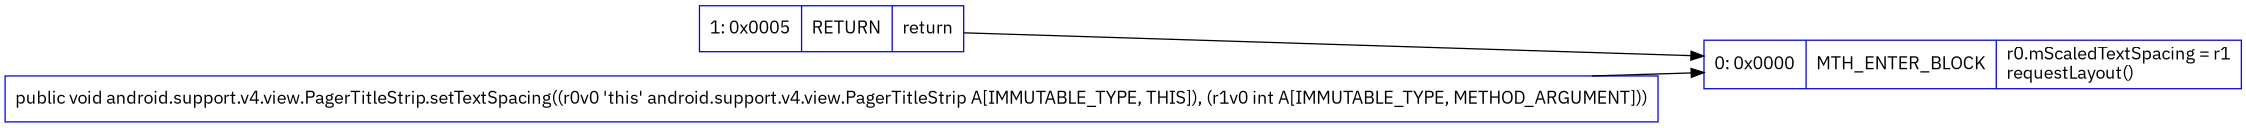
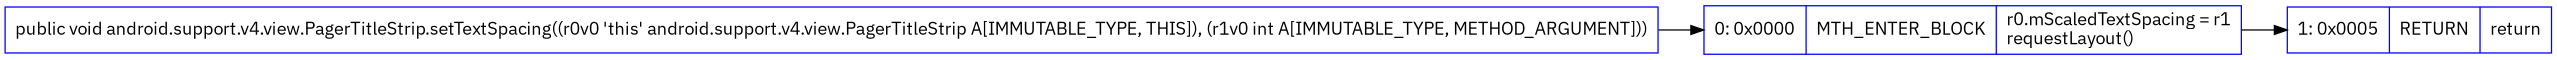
(1327, 44) -> (2258, 30)
